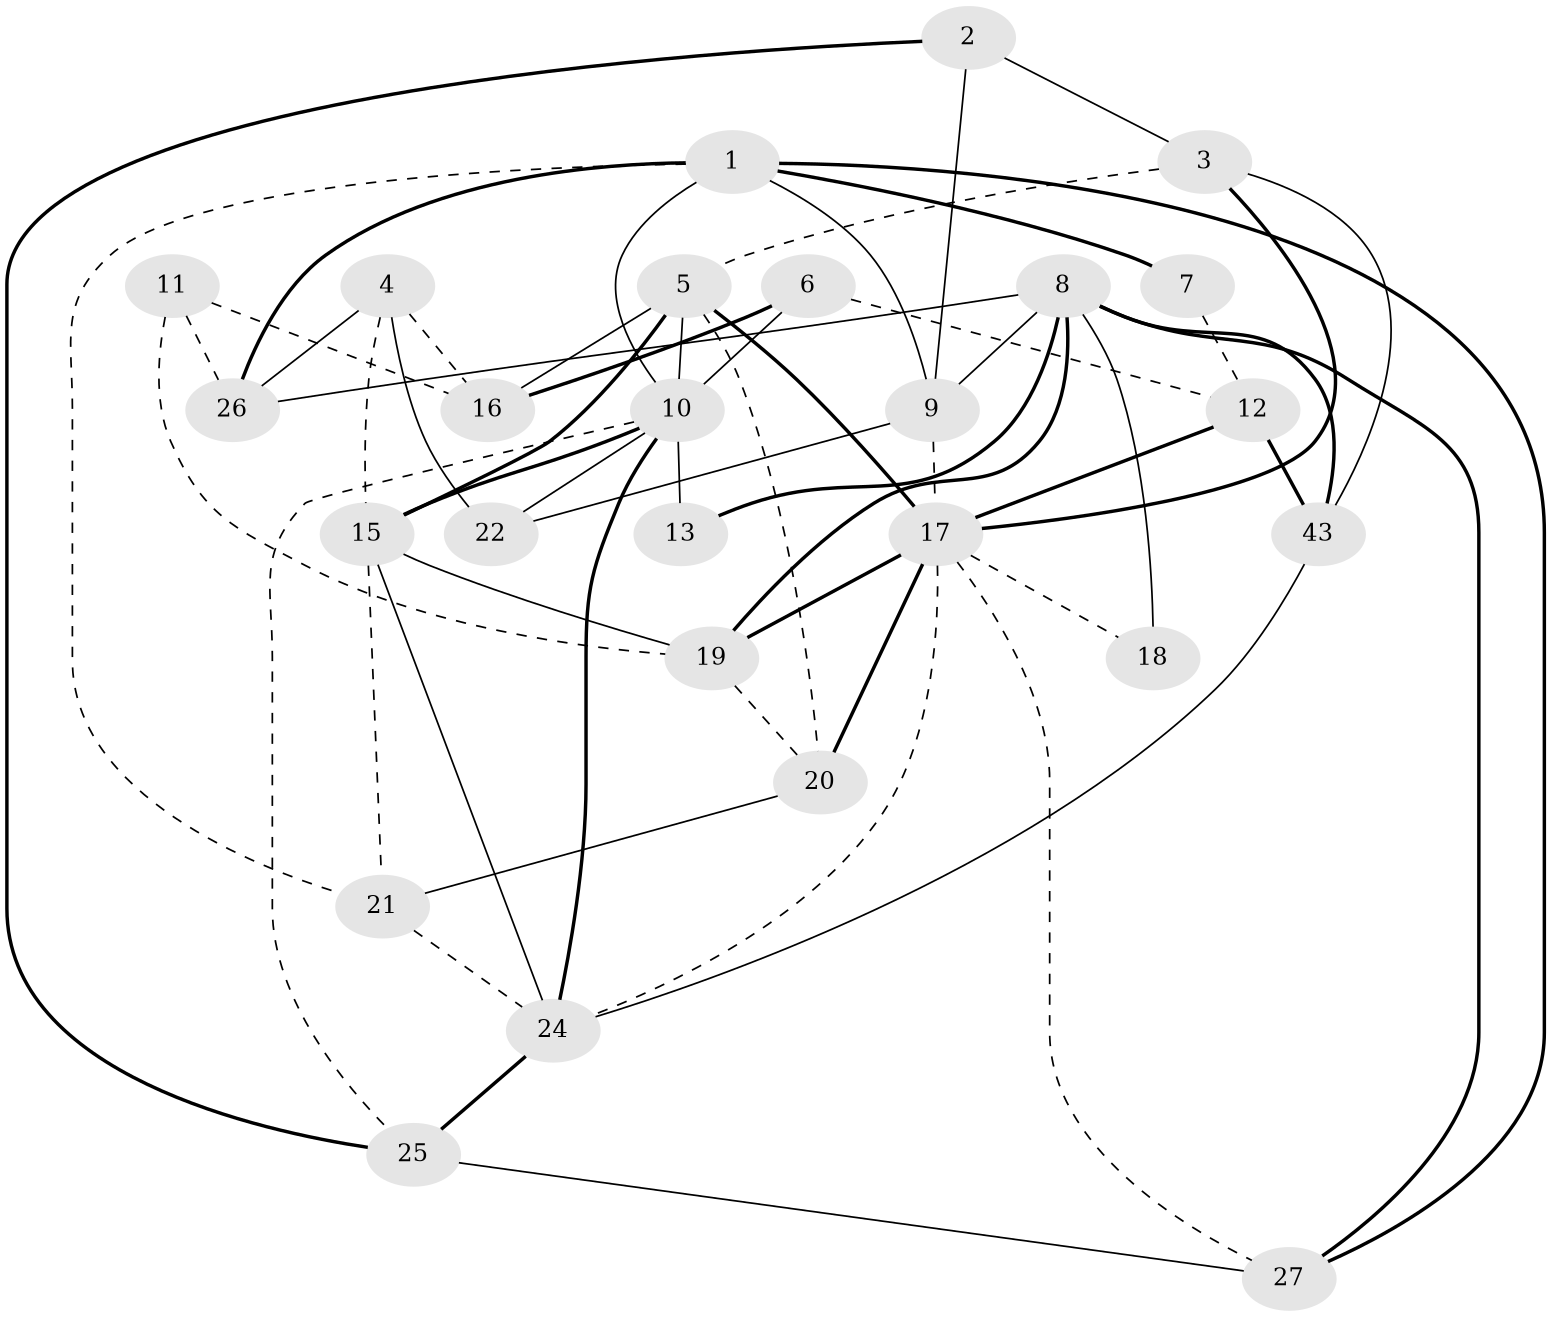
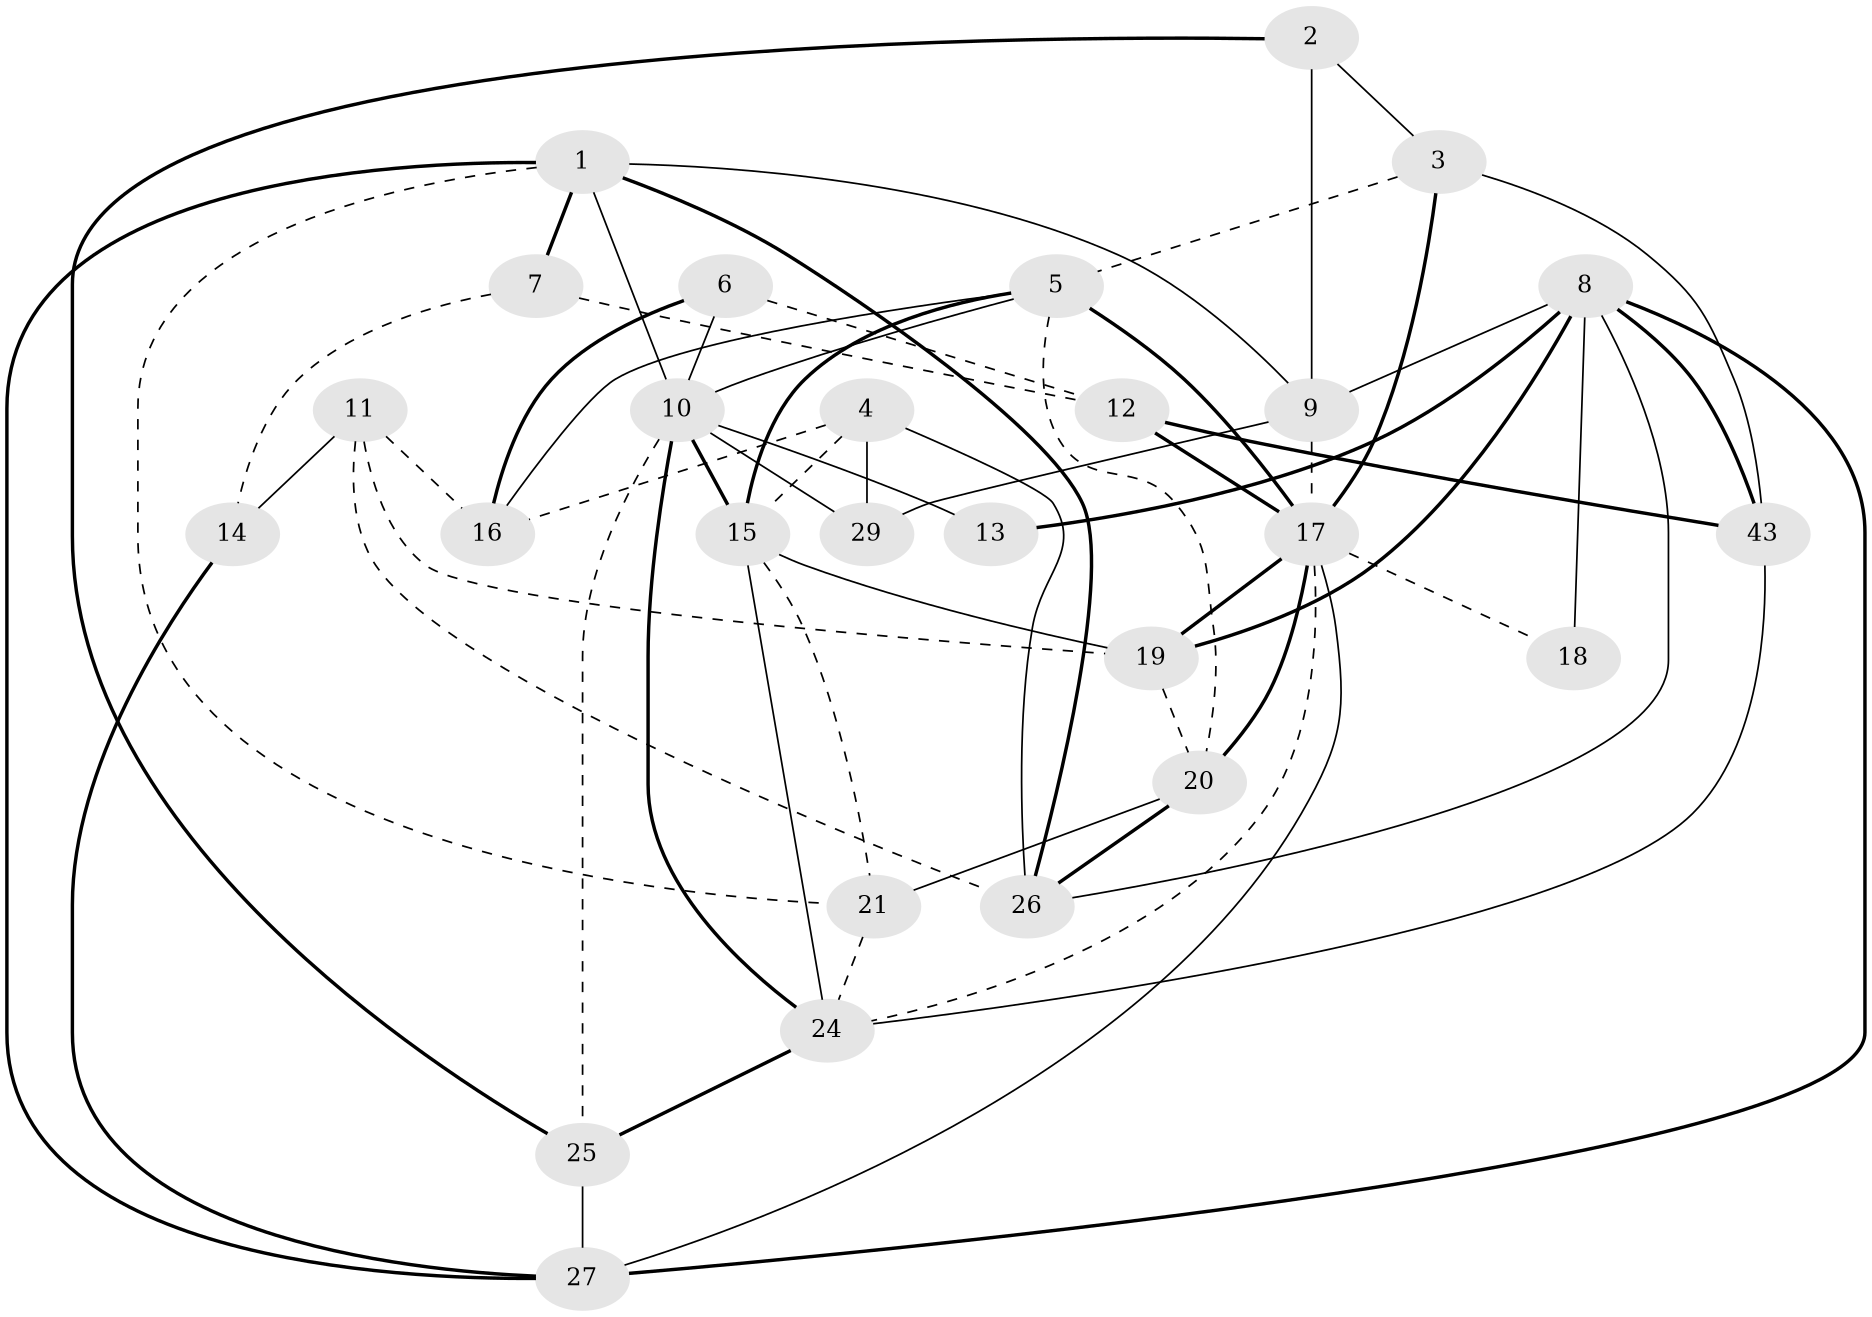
none -> (233, 534)
(491, 534) -> (867, 534)
none -> (1114, 844)
(1050, 946) -> (1109, 1023)
